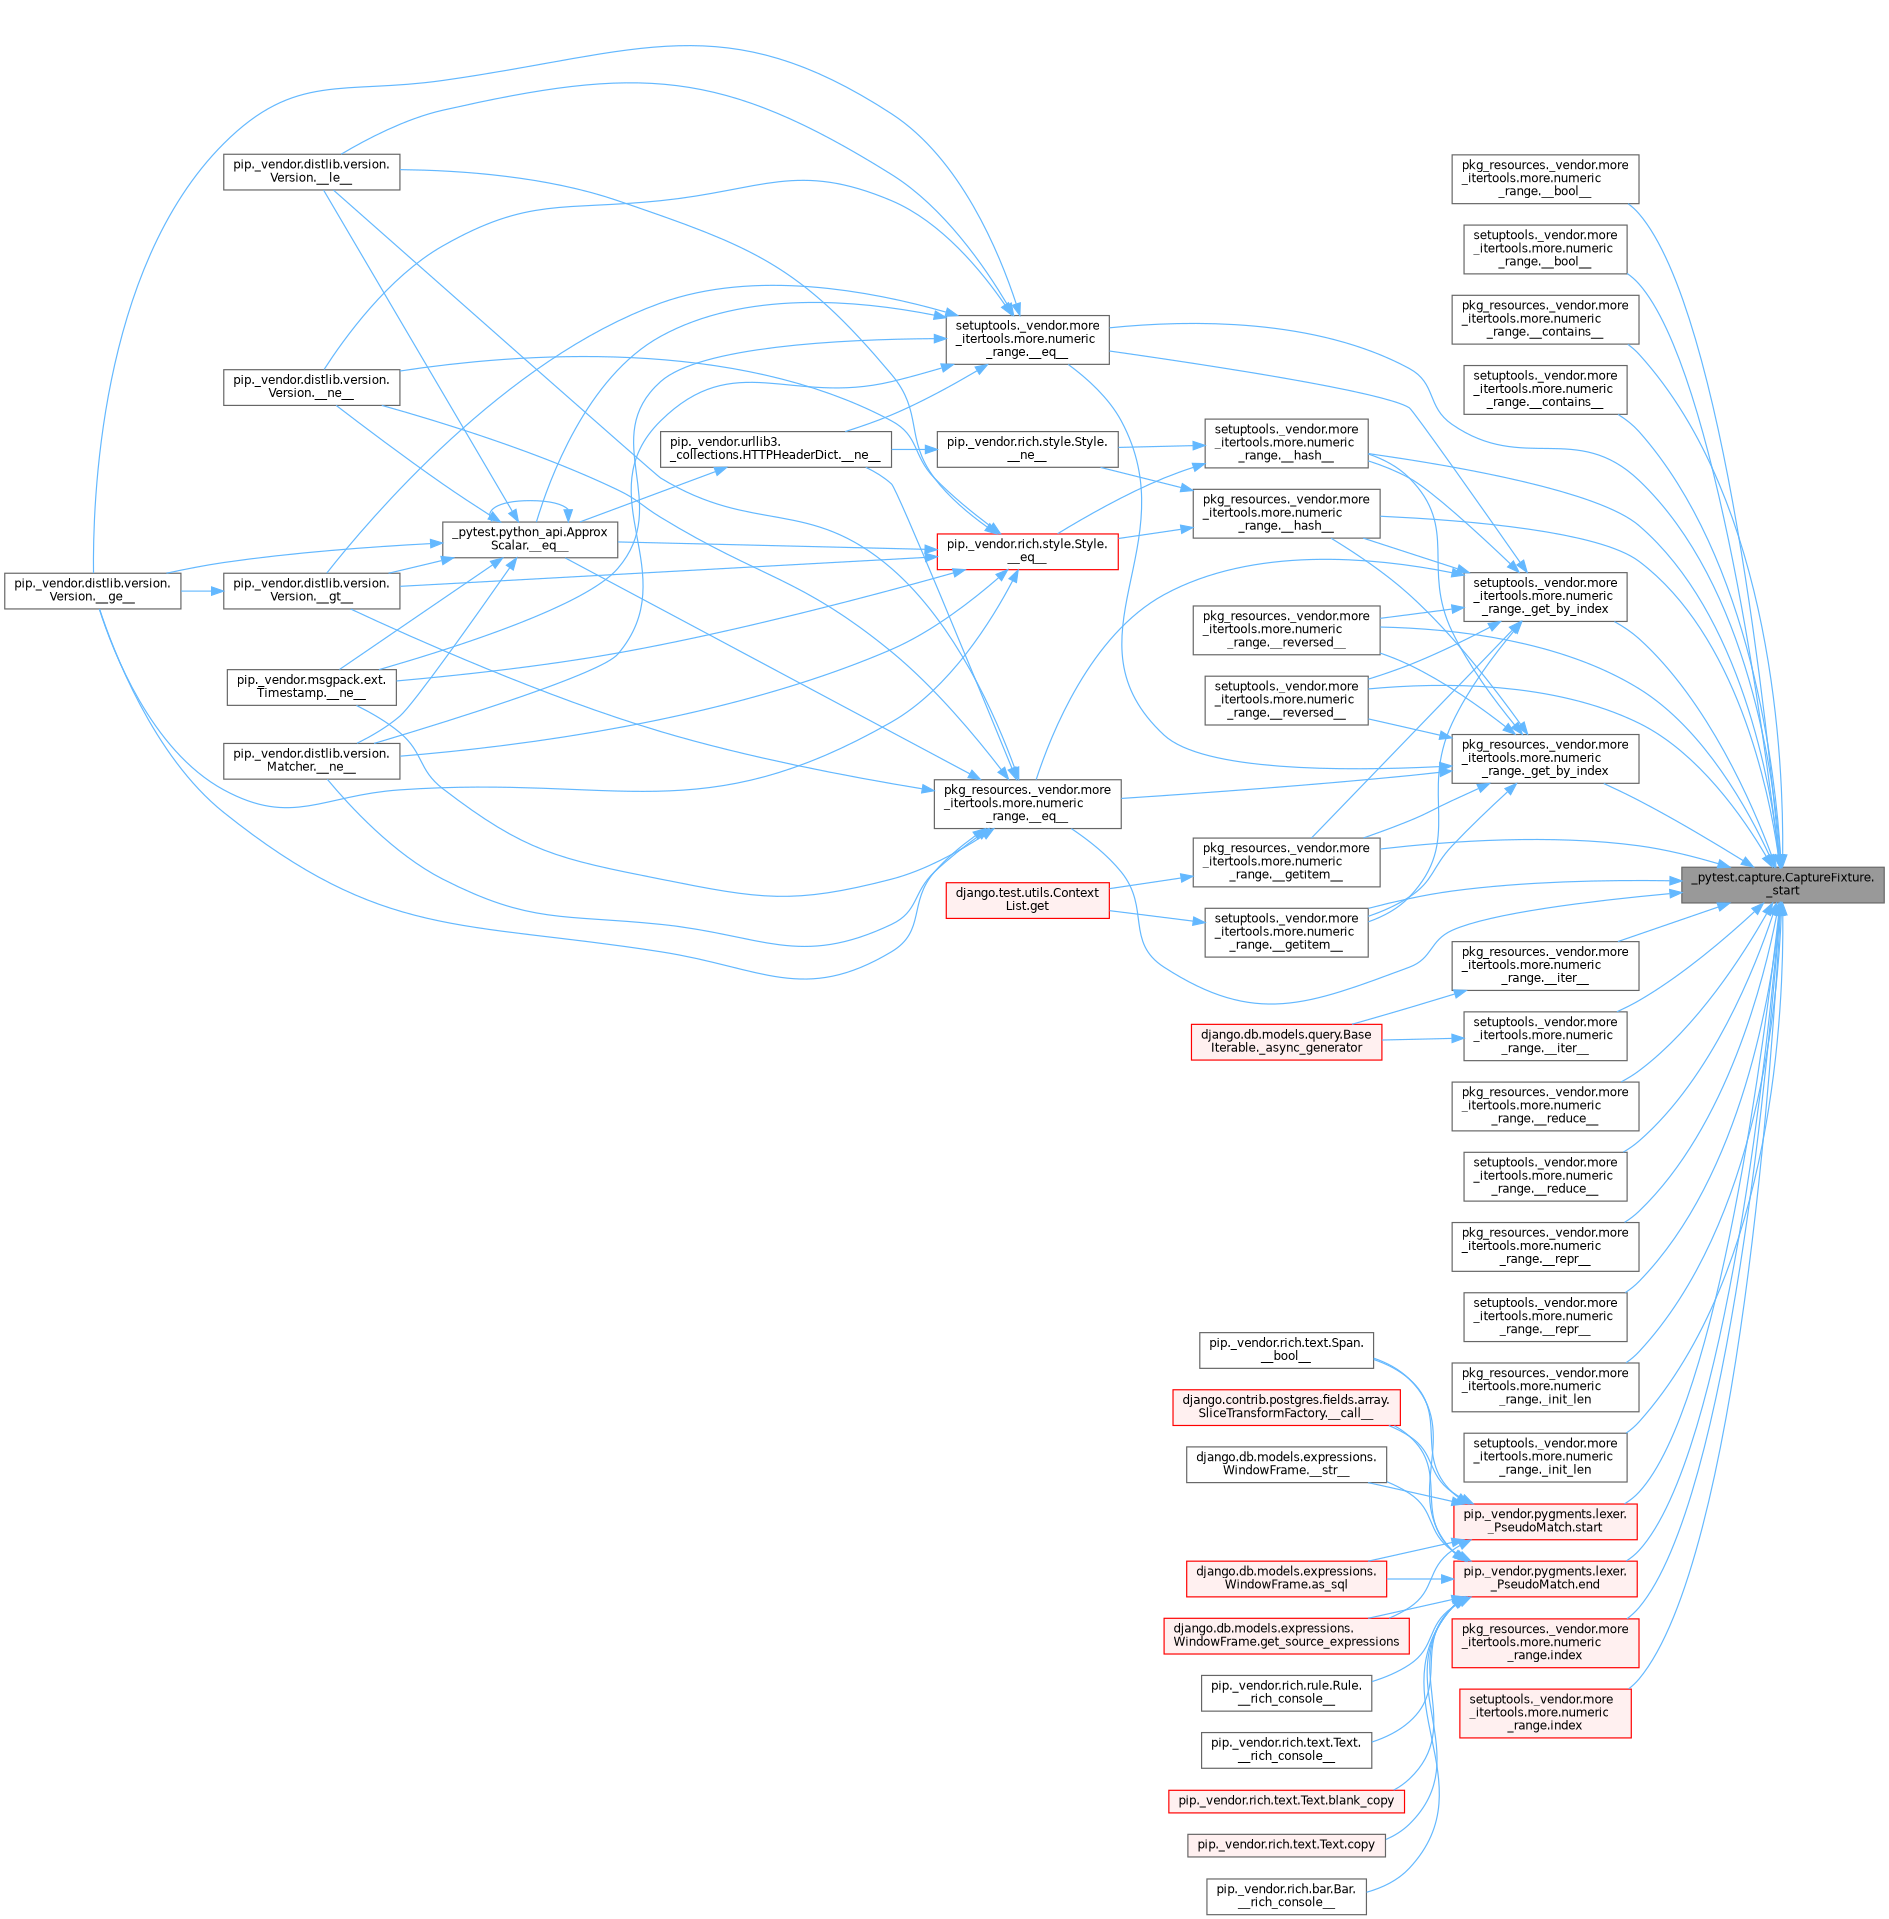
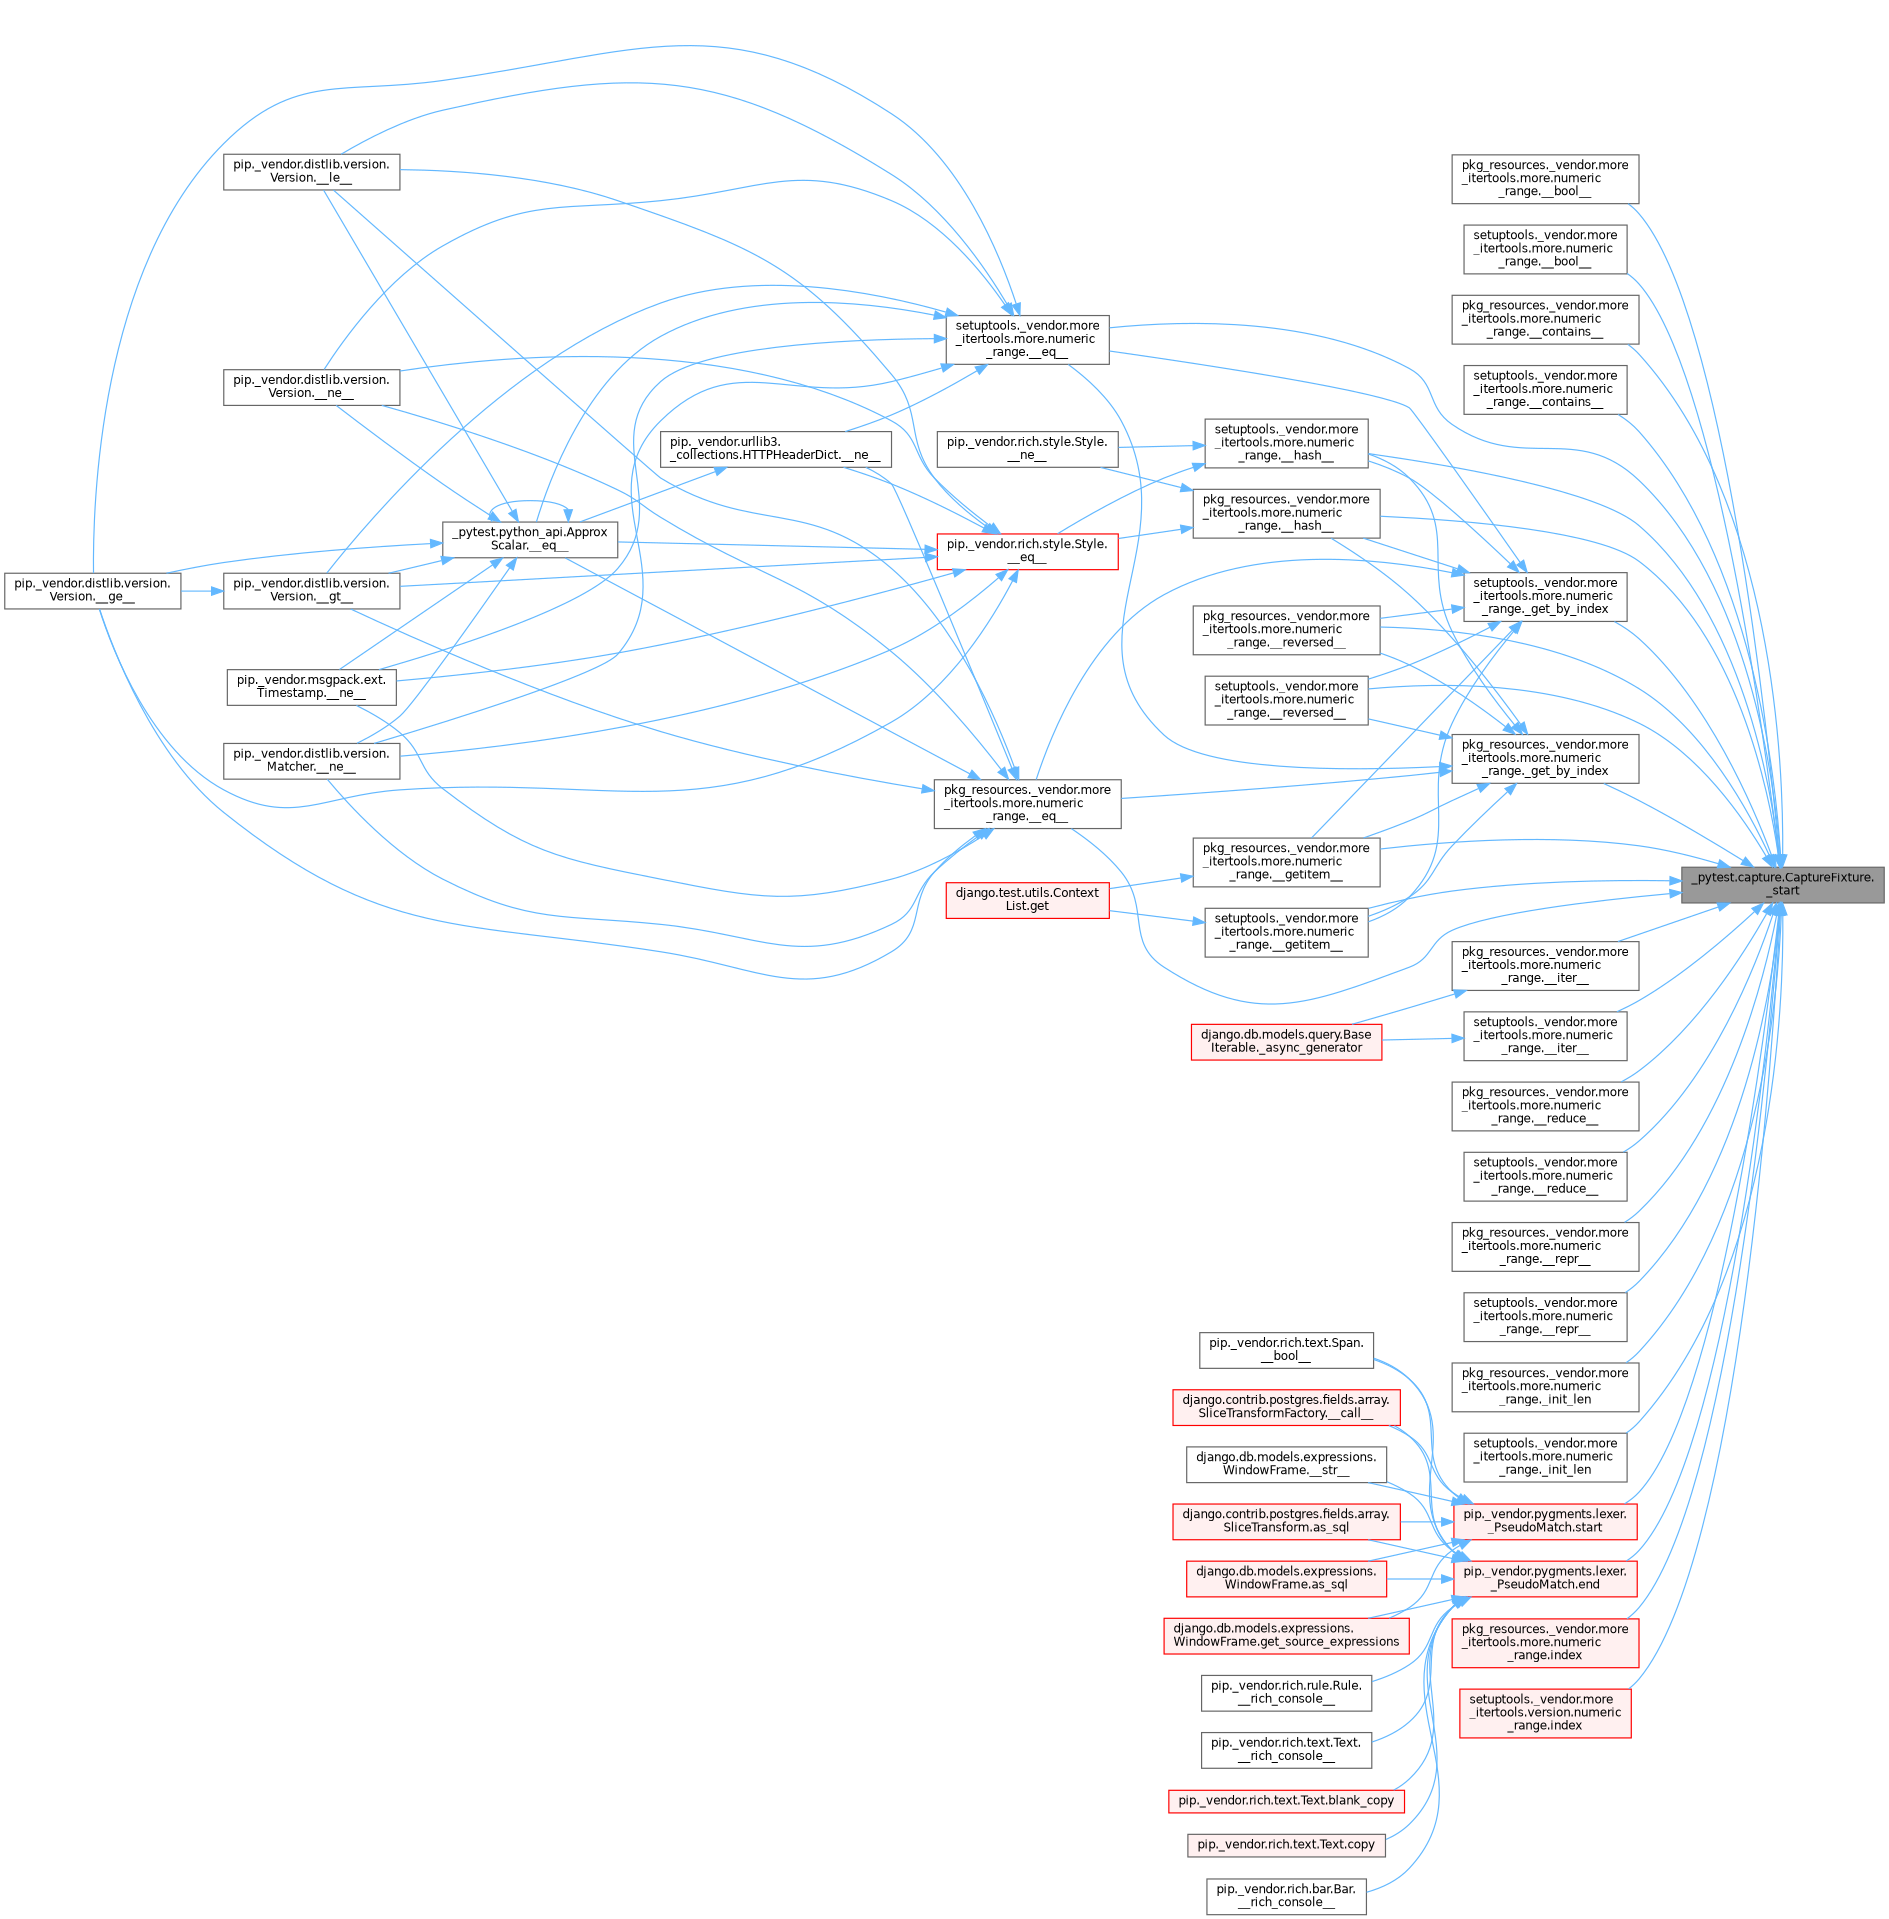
(908, 449) -> (915, 494)
none -> (1287, 1522)
(1546, 1714) -> (1546, 1714)
